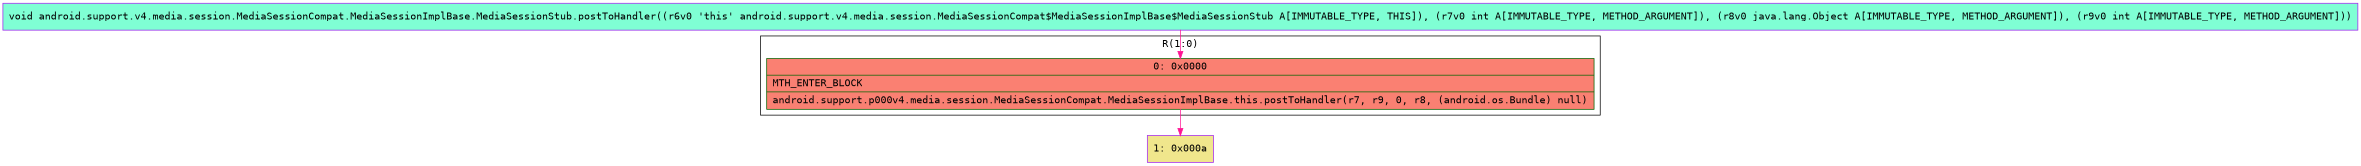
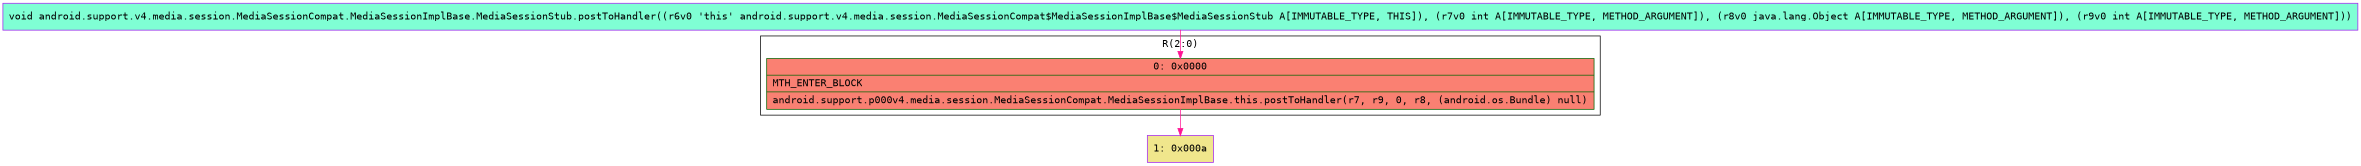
(1180, 44) -> (1180, 44)
